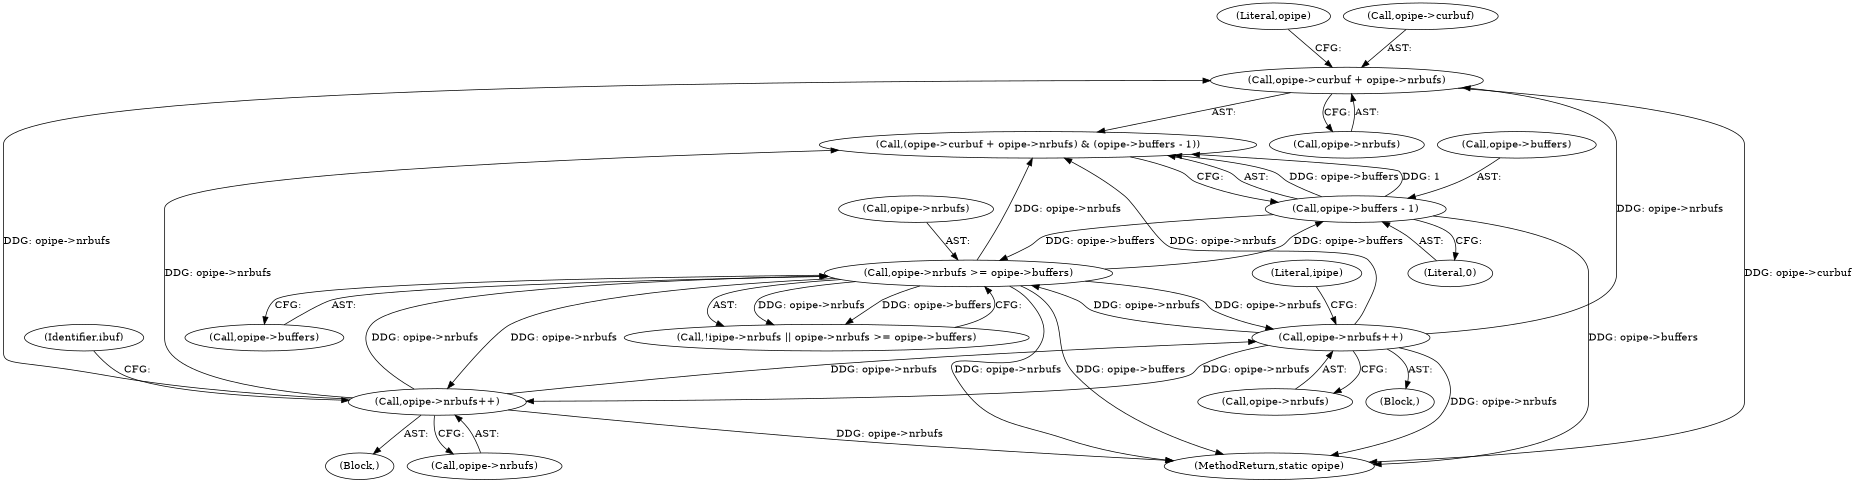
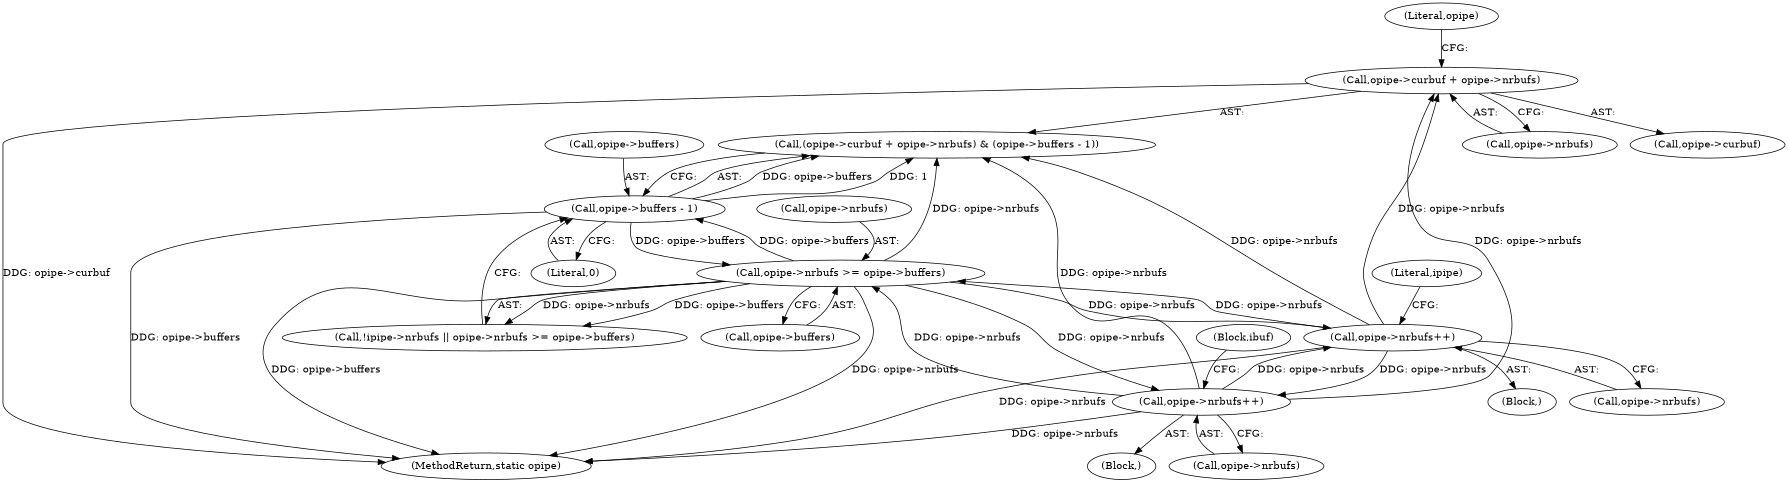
(1387, 46) -> (1574, 112)
(984, 317) -> (498, 256)
(84, 338) -> (1244, 338)
